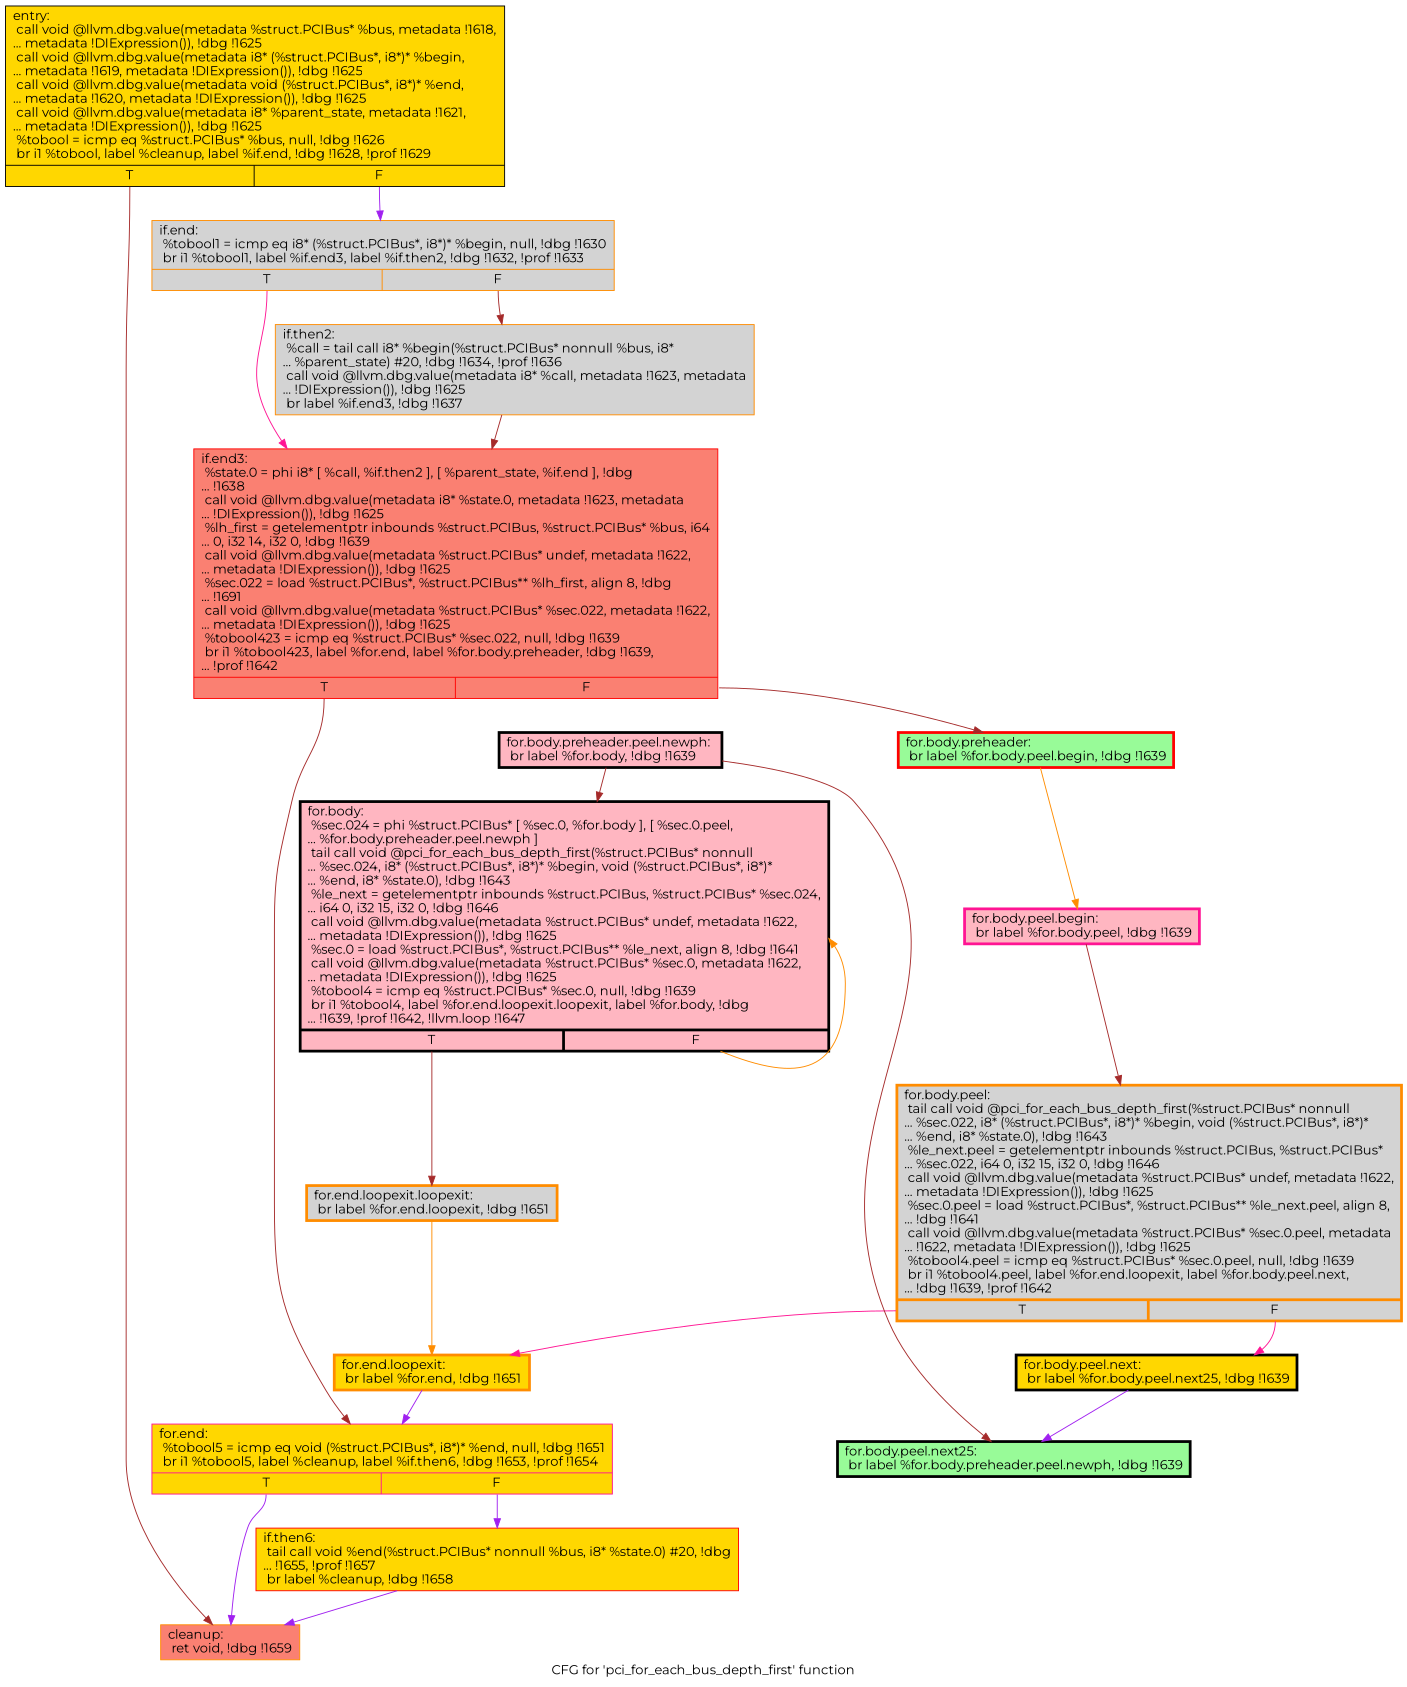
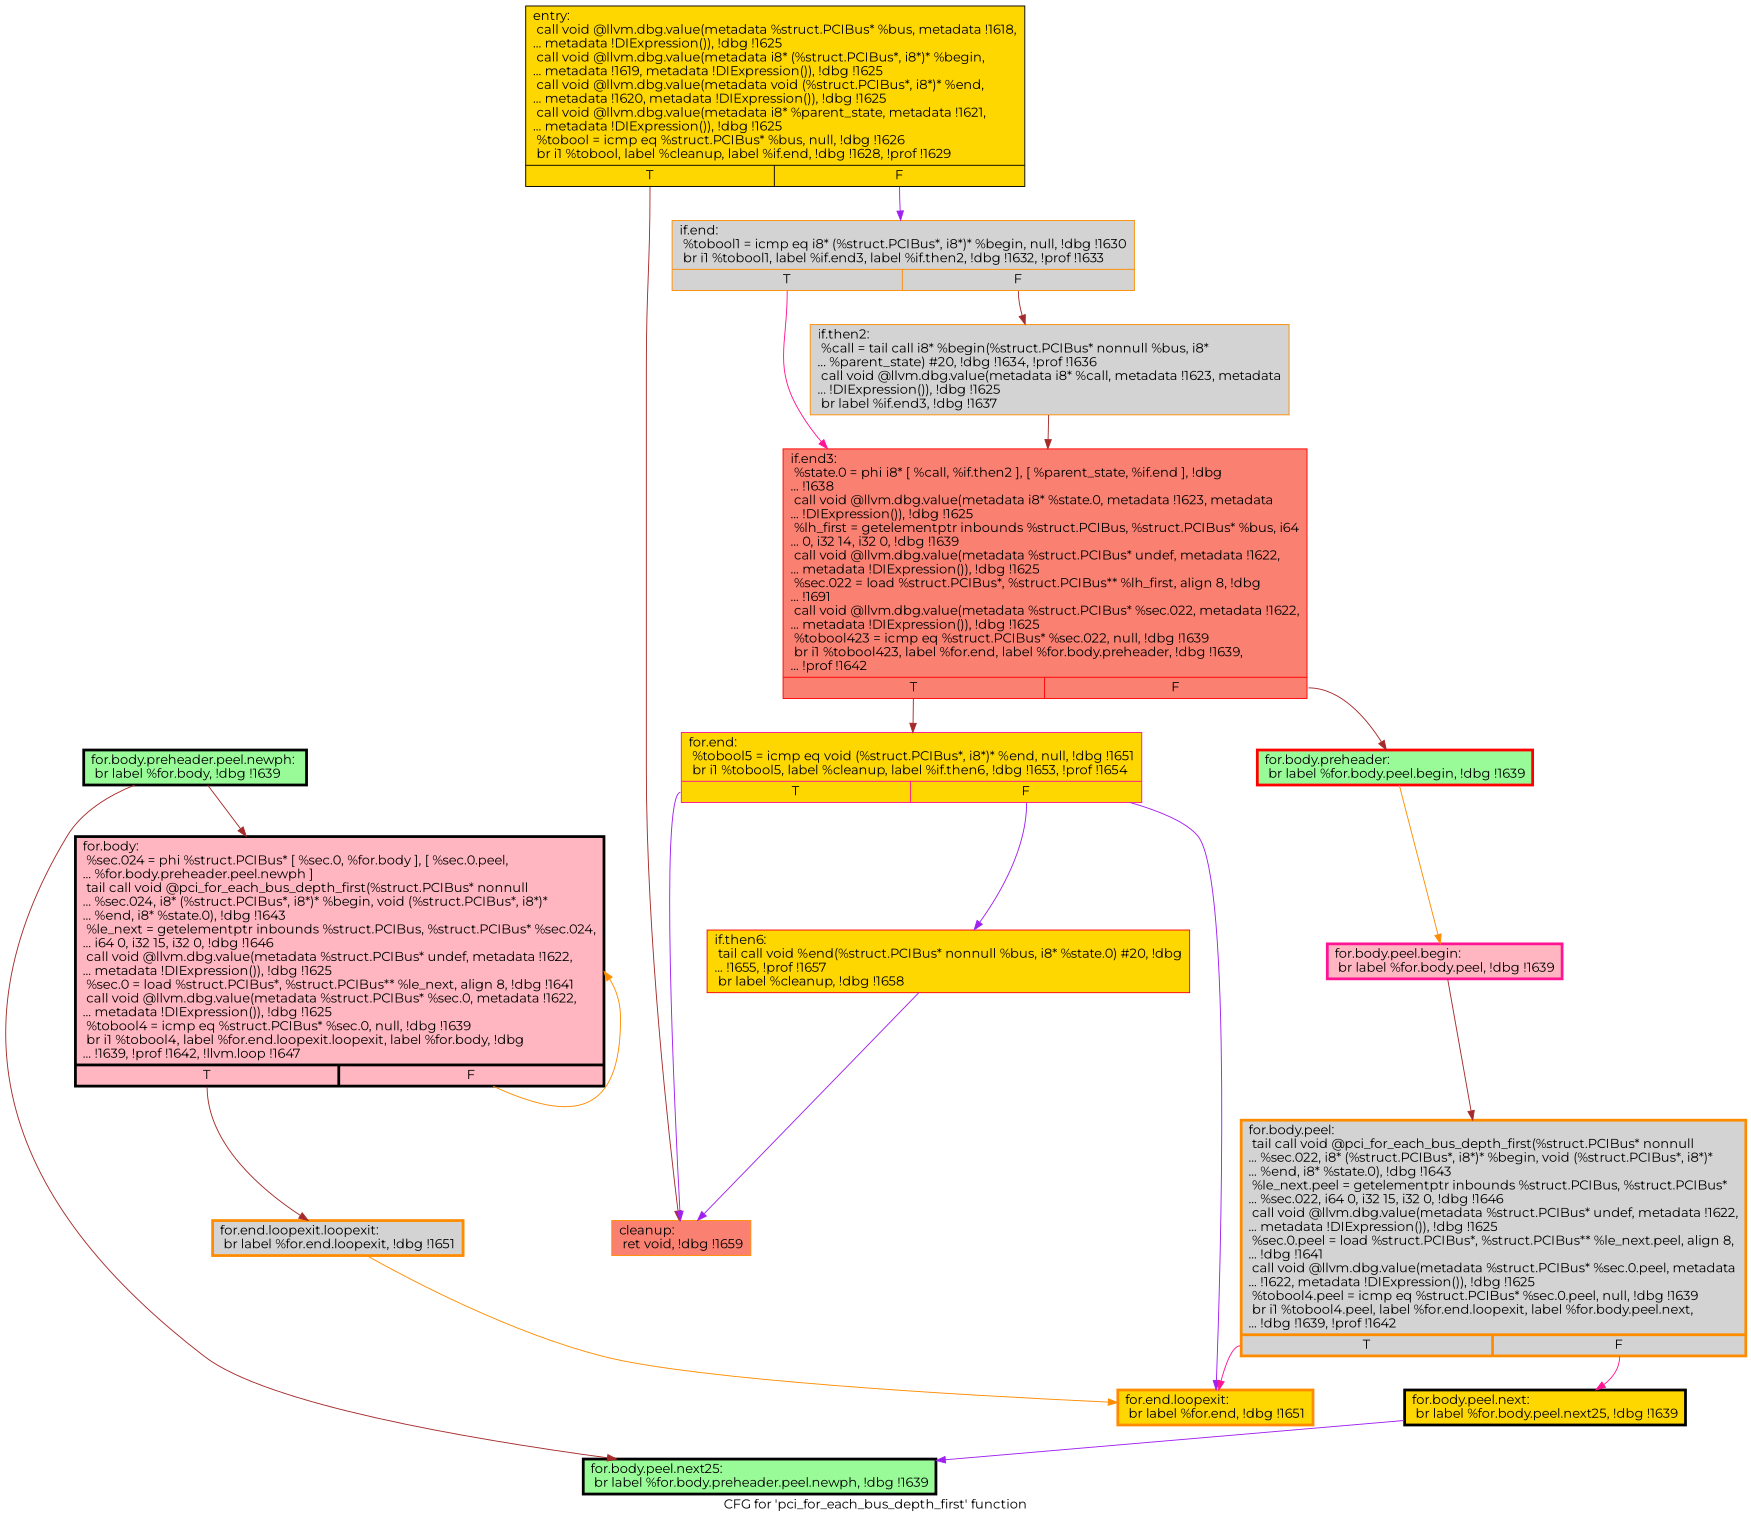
(611, 750) -> (195, 768)
(414, 1403) -> (1221, 1069)
